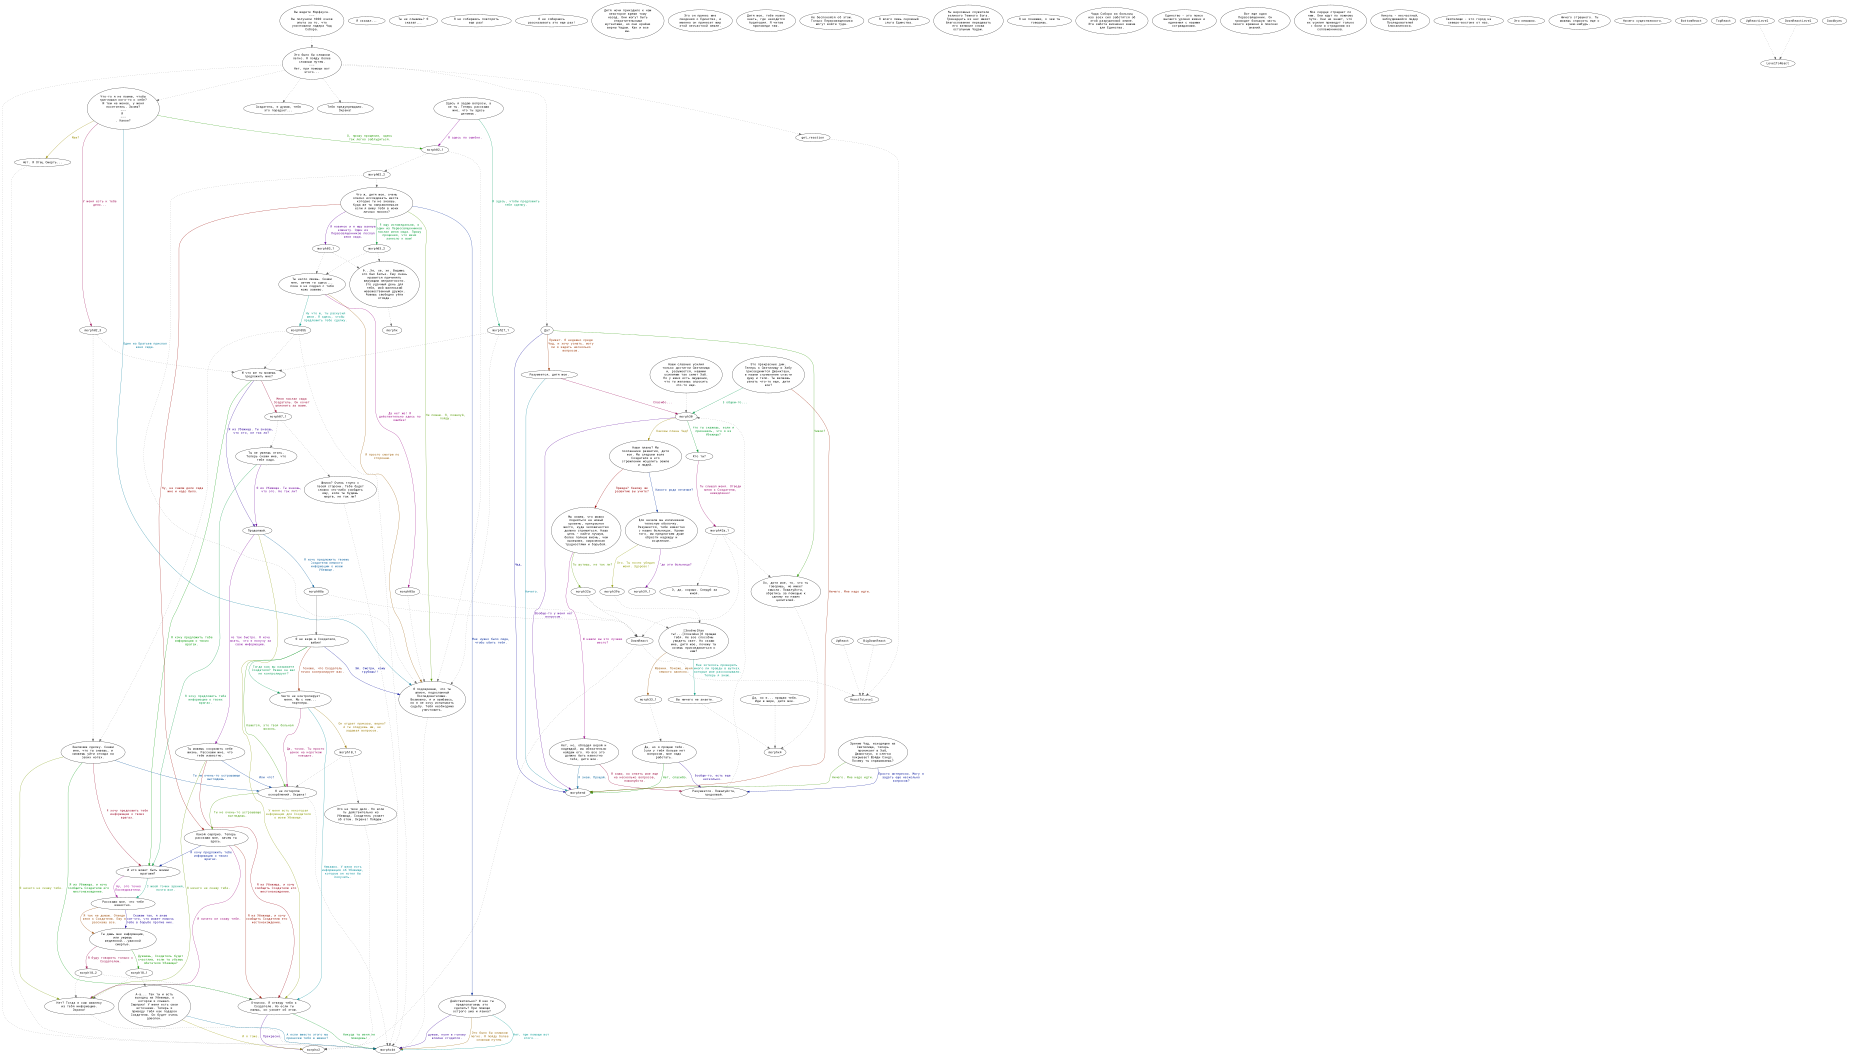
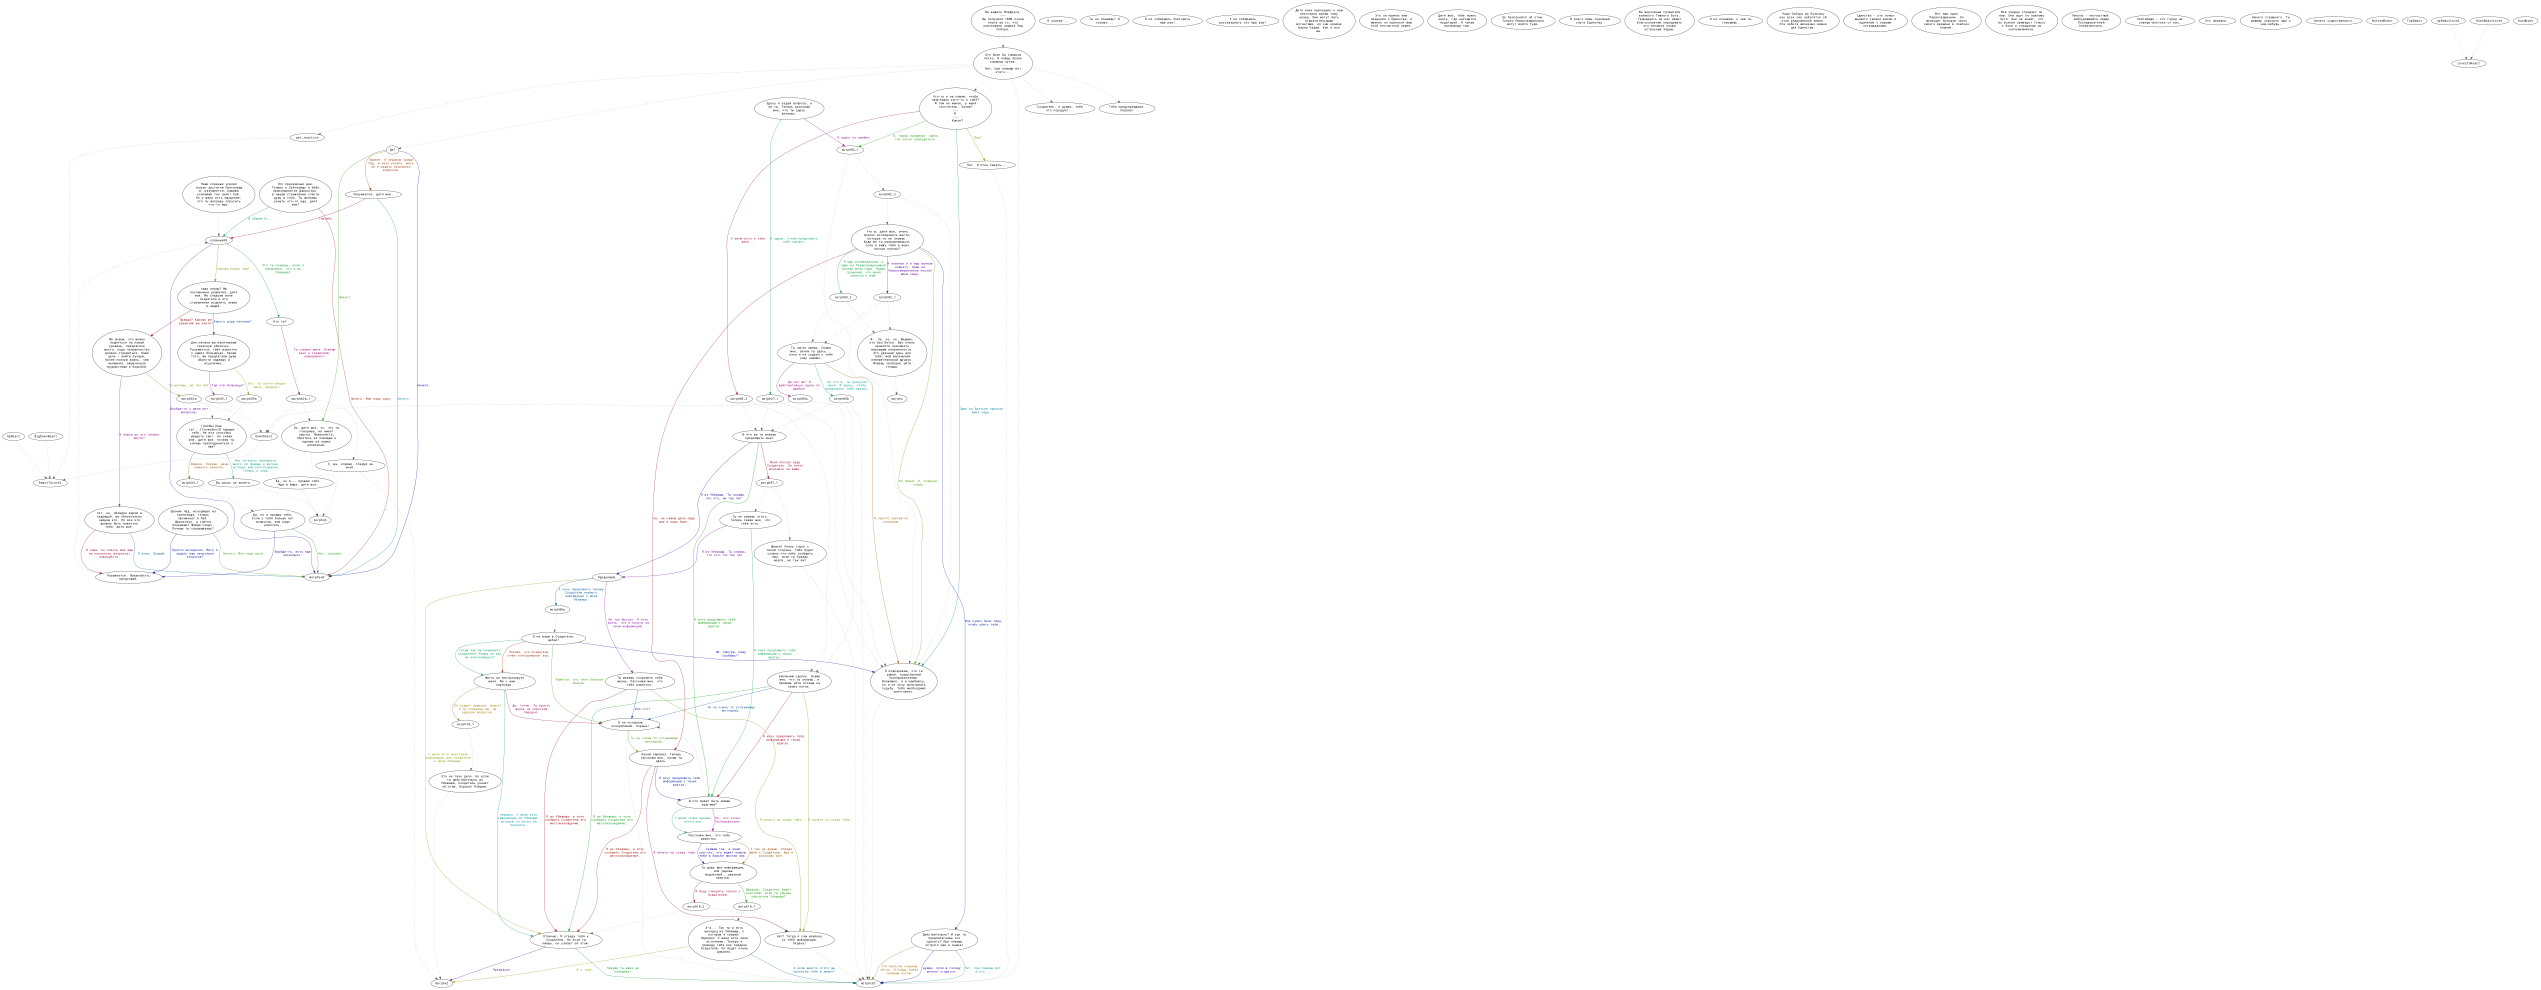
(686, 417) -> (219, 240)
(266, 456) -> (751, 520)
(519, 565) -> (424, 386)
(316, 613) -> (556, 622)
(483, 616) -> none
(695, 700) -> (234, 483)
(320, 771) -> (696, 752)
(493, 862) -> (415, 718)
